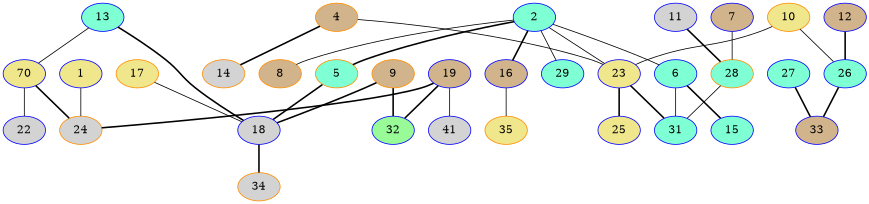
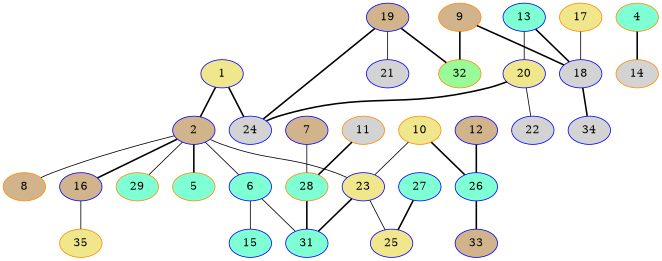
(337, 17) -> (637, 17)
(534, 17) -> (194, 130)
(676, 17) -> (363, 130)
(482, 35) -> none
(817, 45) -> (448, 158)
(24, 74) -> (524, 74)
(563, 74) -> (137, 187)
(700, 99) -> (250, 215)
(707, 99) -> (307, 215)
(81, 102) -> (236, 102)
none -> (208, 102)
(298, 102) -> none
(619, 102) -> (377, 215)
(803, 102) -> (406, 215)
(81, 130) -> (250, 130)
(393, 130) -> (460, 74)
(450, 130) -> (388, 74)
(259, 187) -> (589, 130)
